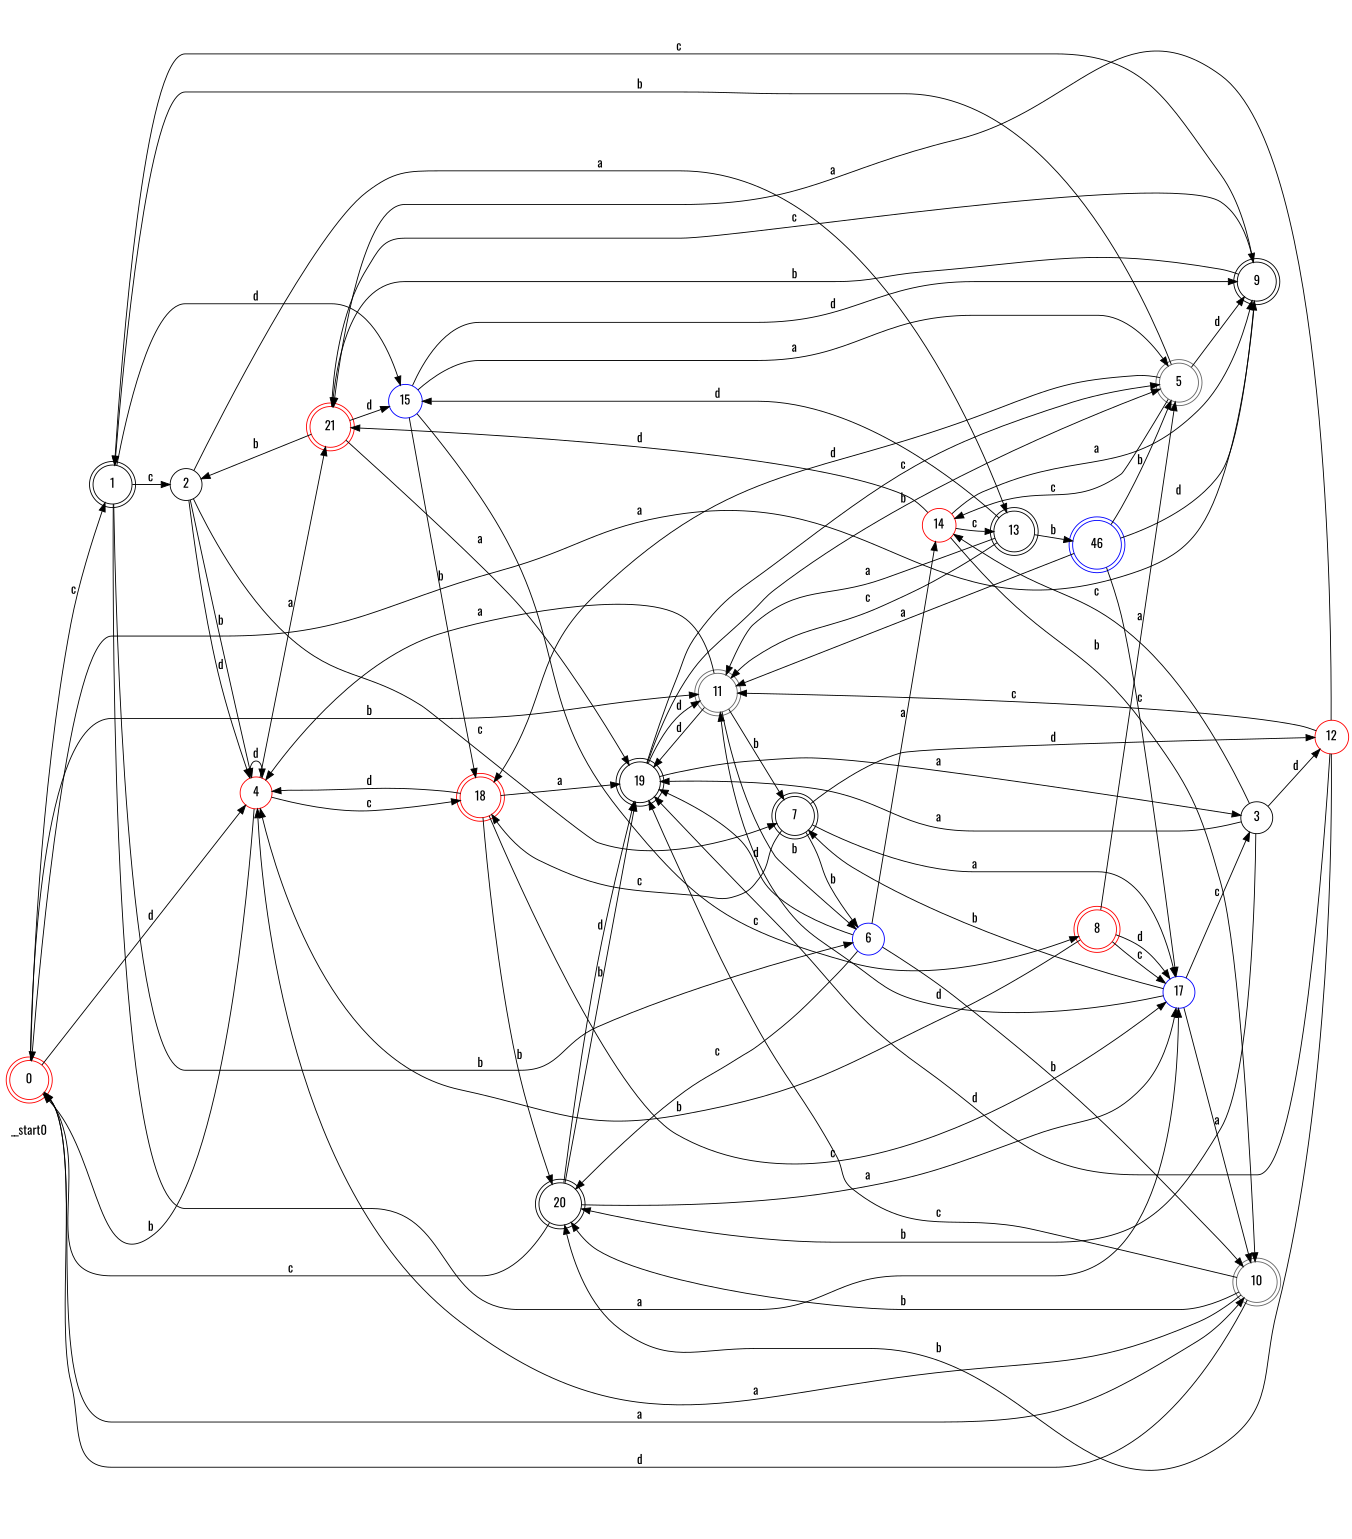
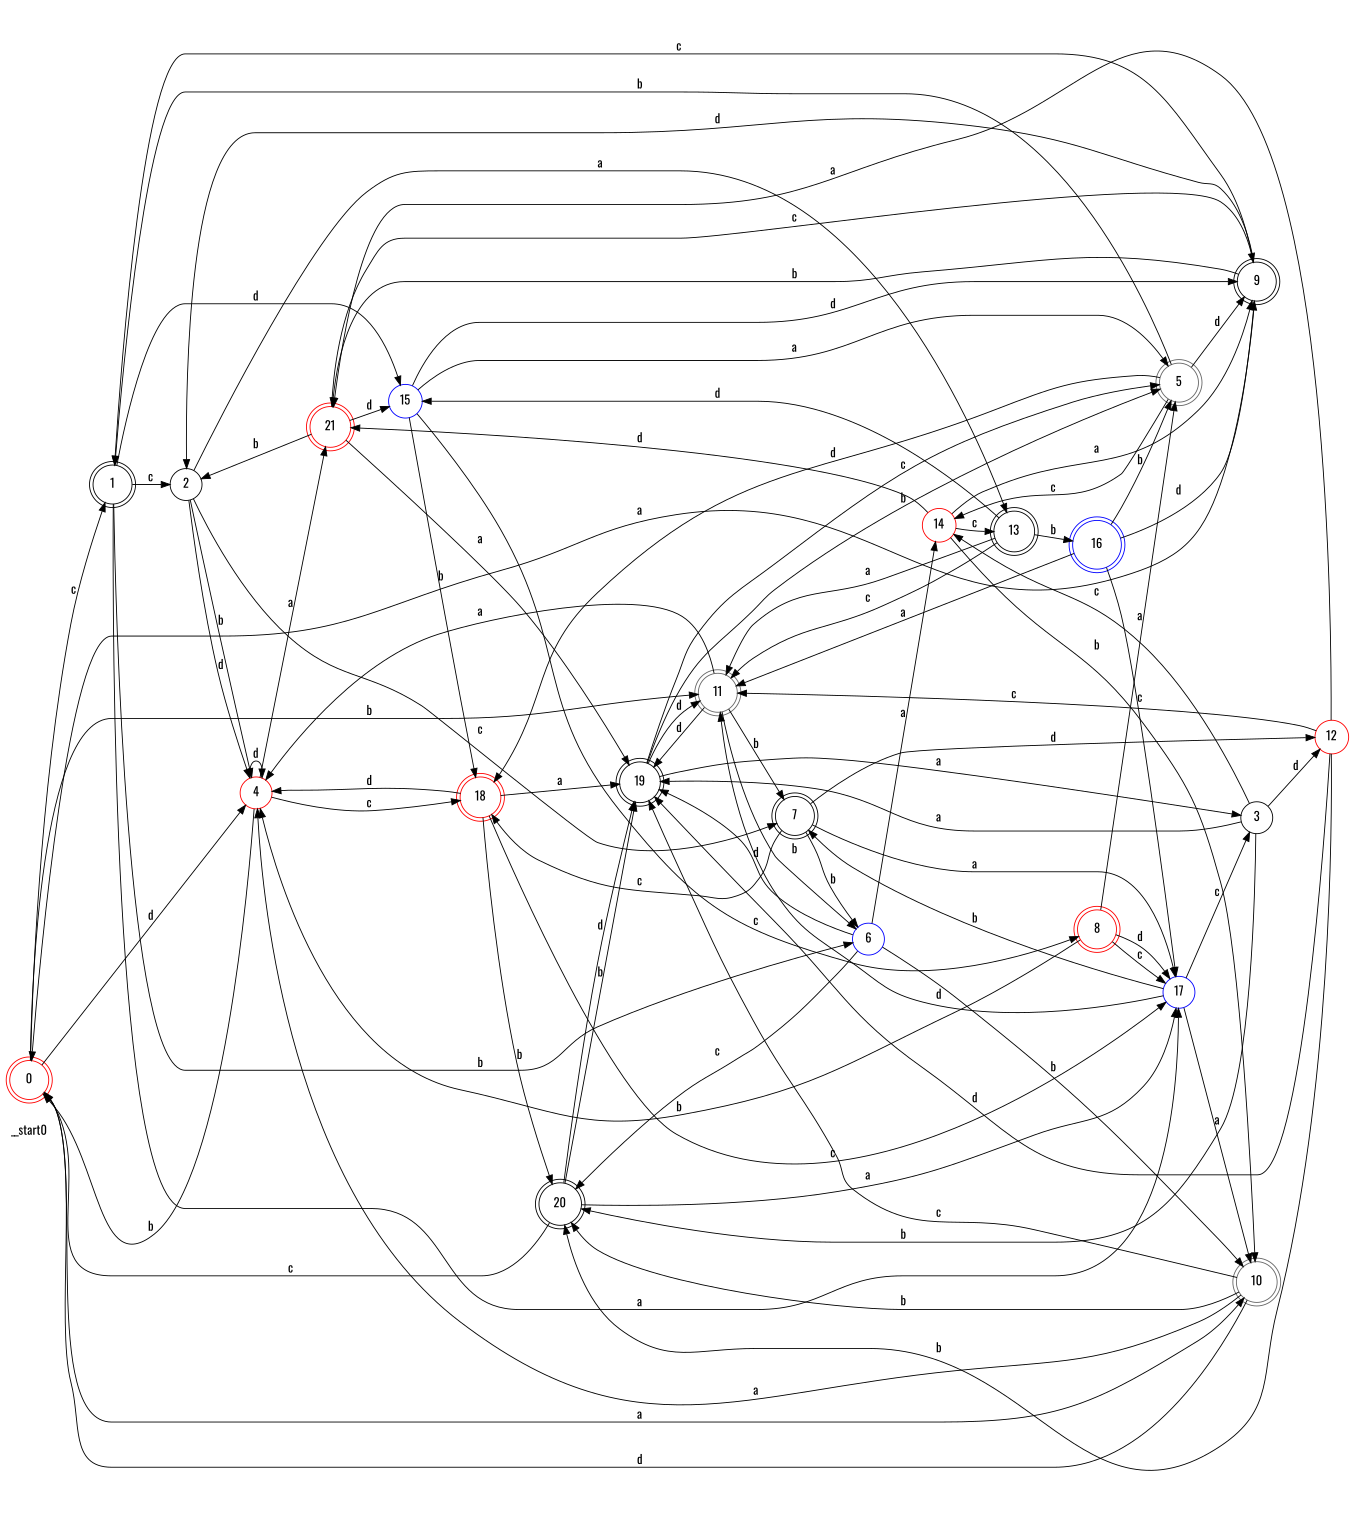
none -> (610, 133)
(1097, 545) -> (1097, 545)
